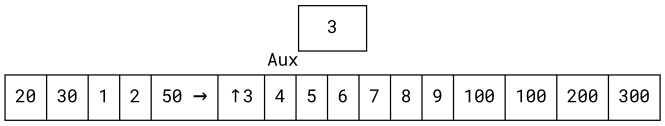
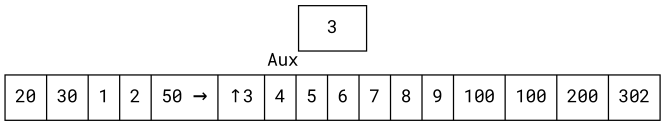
(634, 97) -> (634, 97)
